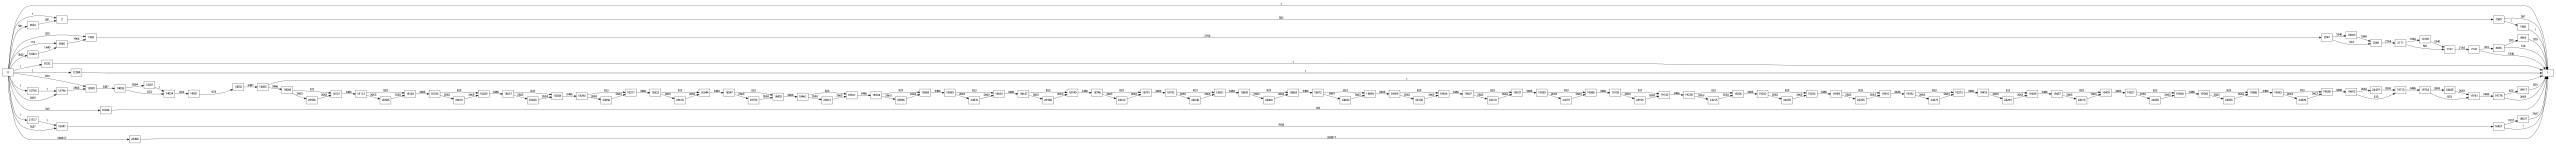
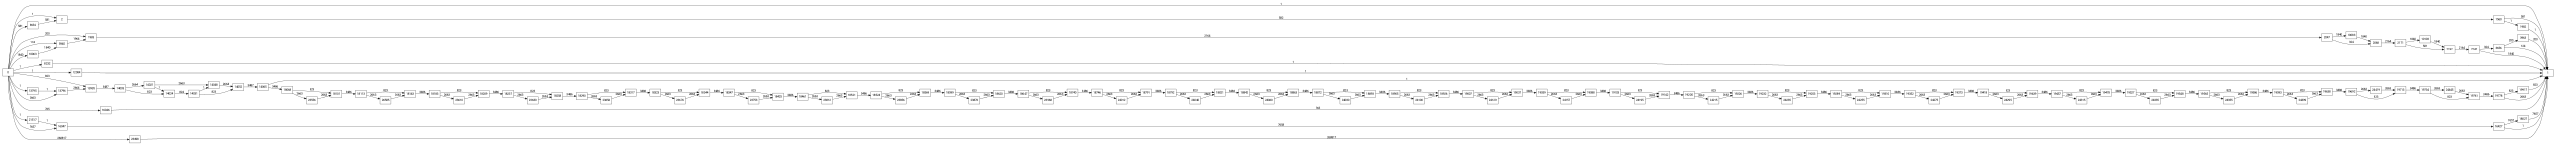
none -> (214, 85)
